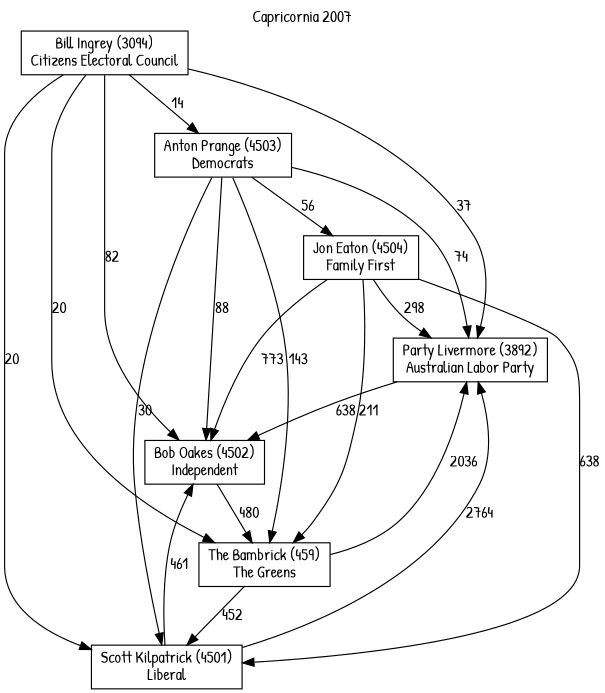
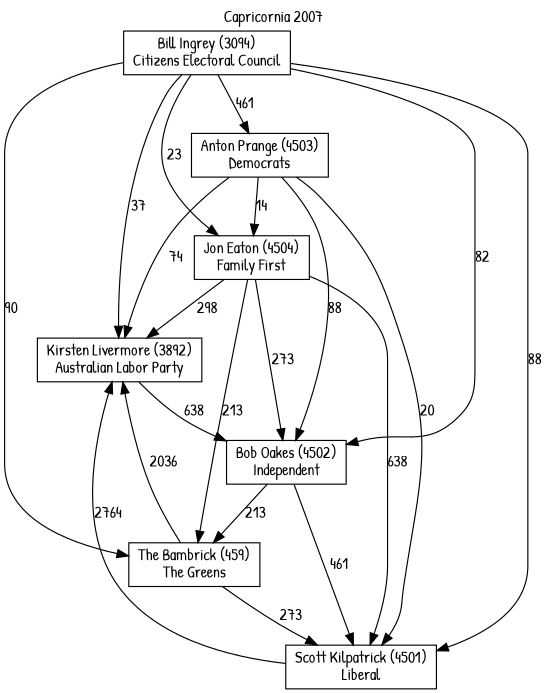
(178, 104) -> (245, 104)
none -> (162, 156)
(308, 206) -> (262, 206)
(59, 309) -> (12, 309)
(286, 351) -> none
(12, 360) -> (535, 360)
(273, 360) -> (283, 360)
(470, 360) -> (120, 360)
(145, 411) -> (427, 411)
(369, 411) -> (233, 411)
(250, 513) -> (256, 513)
(166, 568) -> (322, 559)
(233, 616) -> (291, 616)
